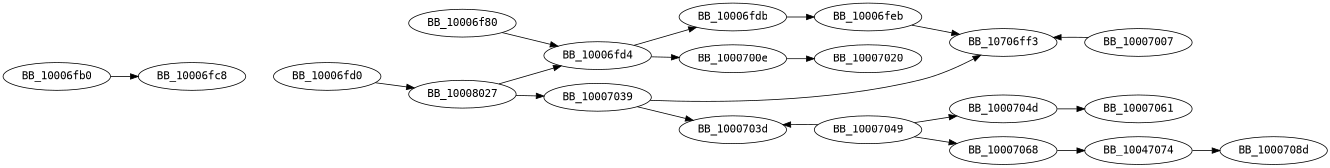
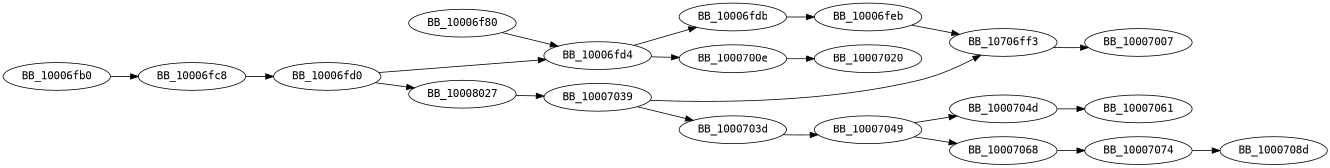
(1075, 37) -> (1067, 48)
none -> (256, 76)
(526, 76) -> (459, 66)
(804, 125) -> (796, 135)
(1138, 151) -> (1138, 151)
